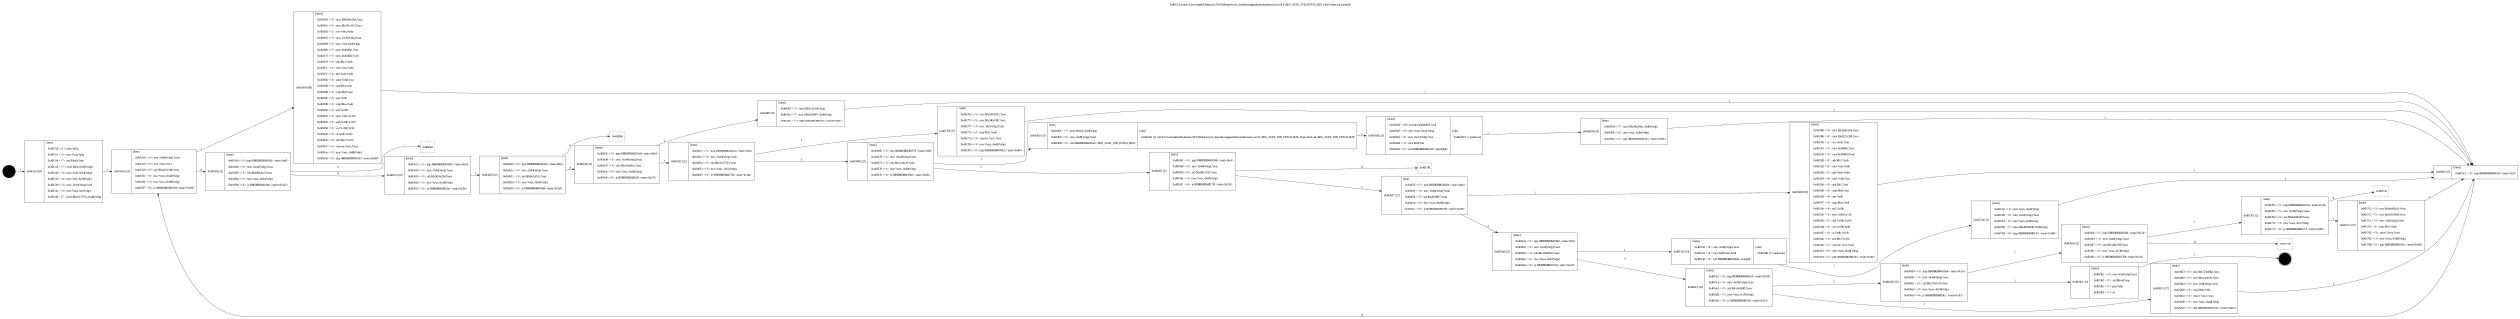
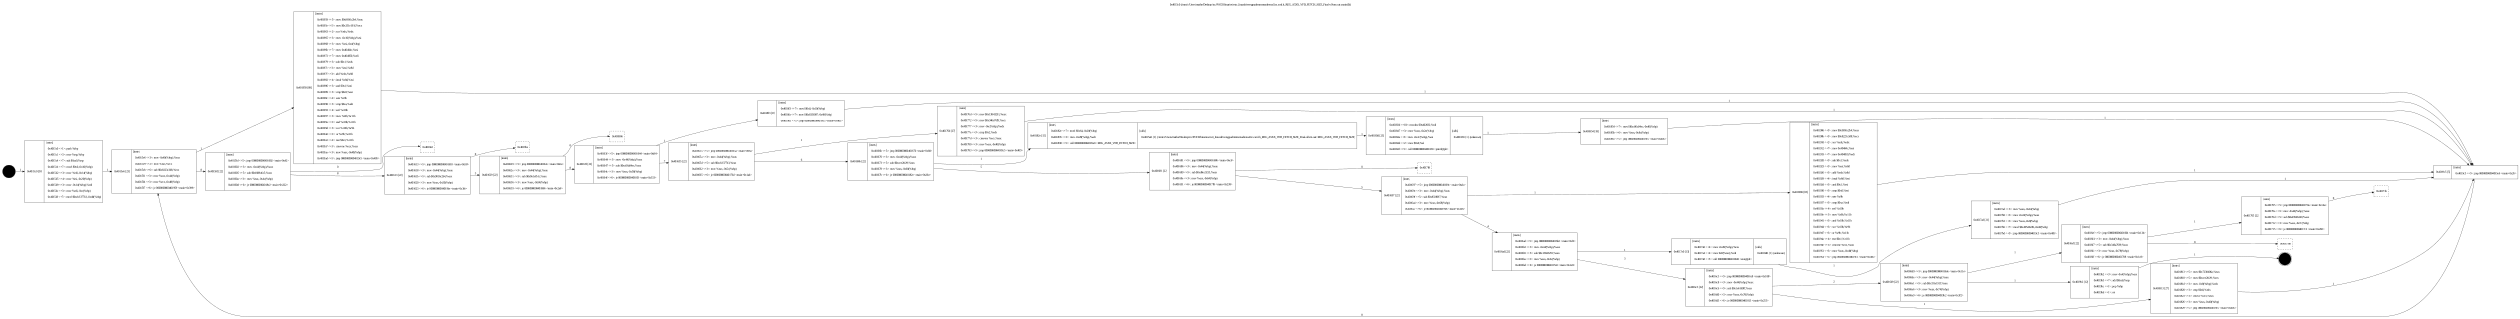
none -> (522, 147)
(2381, 225) -> none
